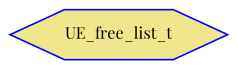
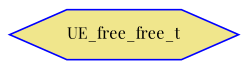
(119, 35) -> (124, 35)
